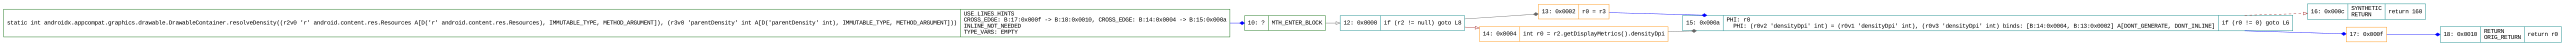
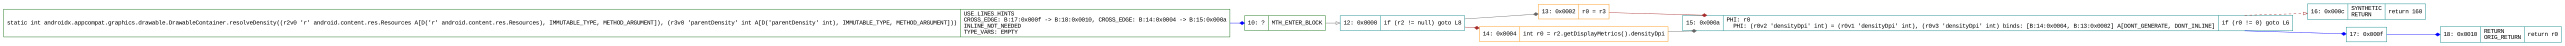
(1656, 14) -> (1656, 14)
(1470, 27) -> (1470, 27)
(2366, 35) -> (2366, 35)
